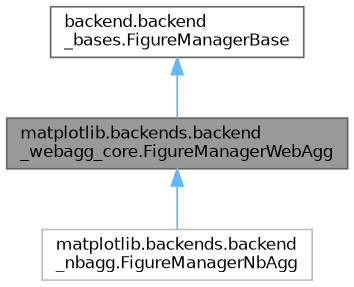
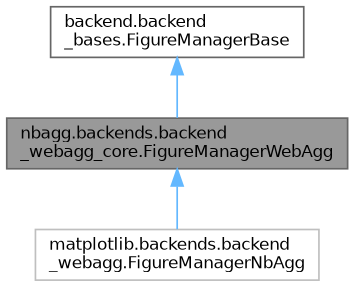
(177, 143) -> (177, 143)
(177, 255) -> (177, 255)
